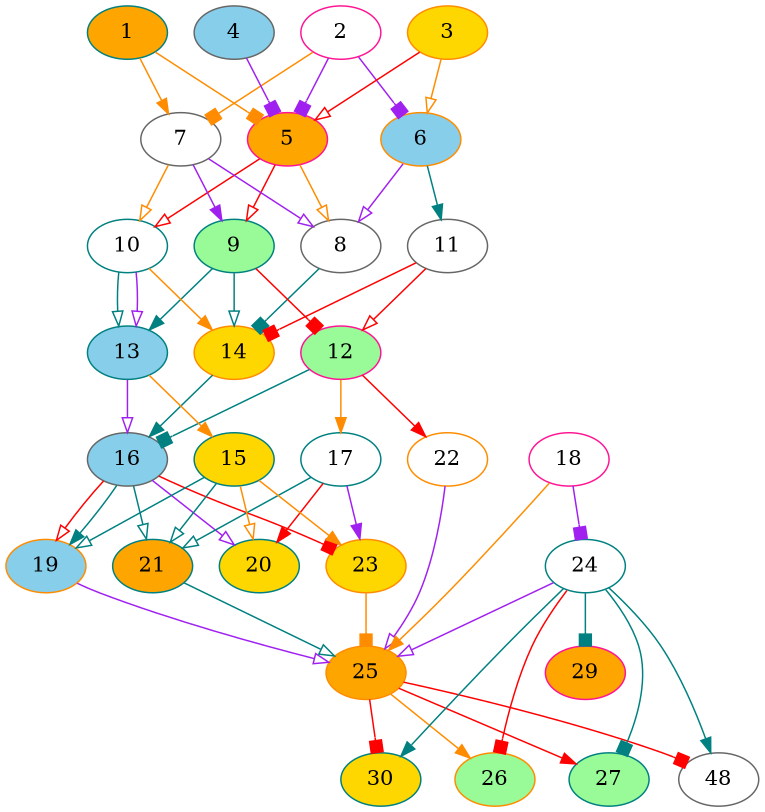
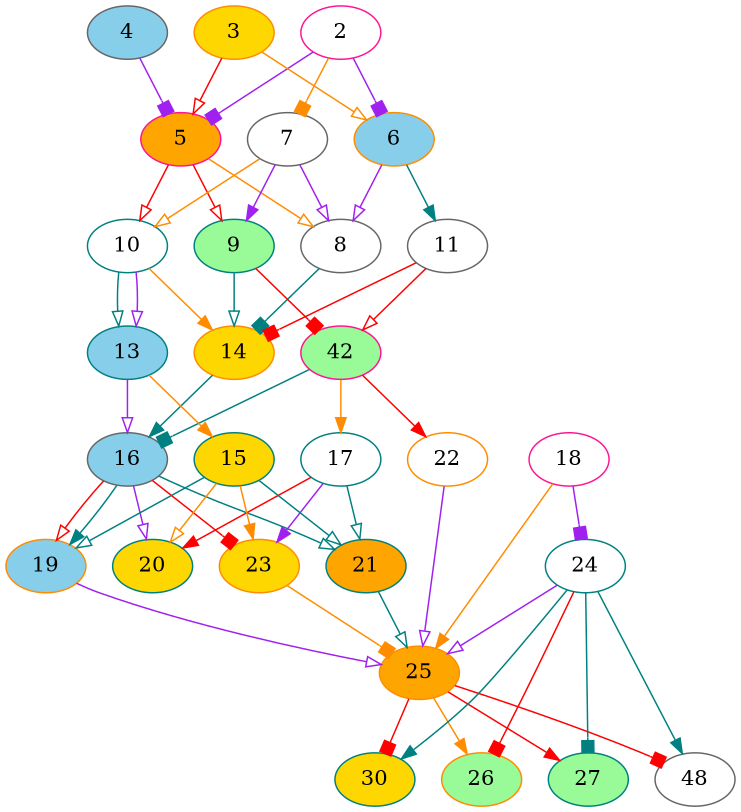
(127, 33) -> none
(188, 293) -> none
(341, 353) -> (341, 353)
(585, 673) -> none
